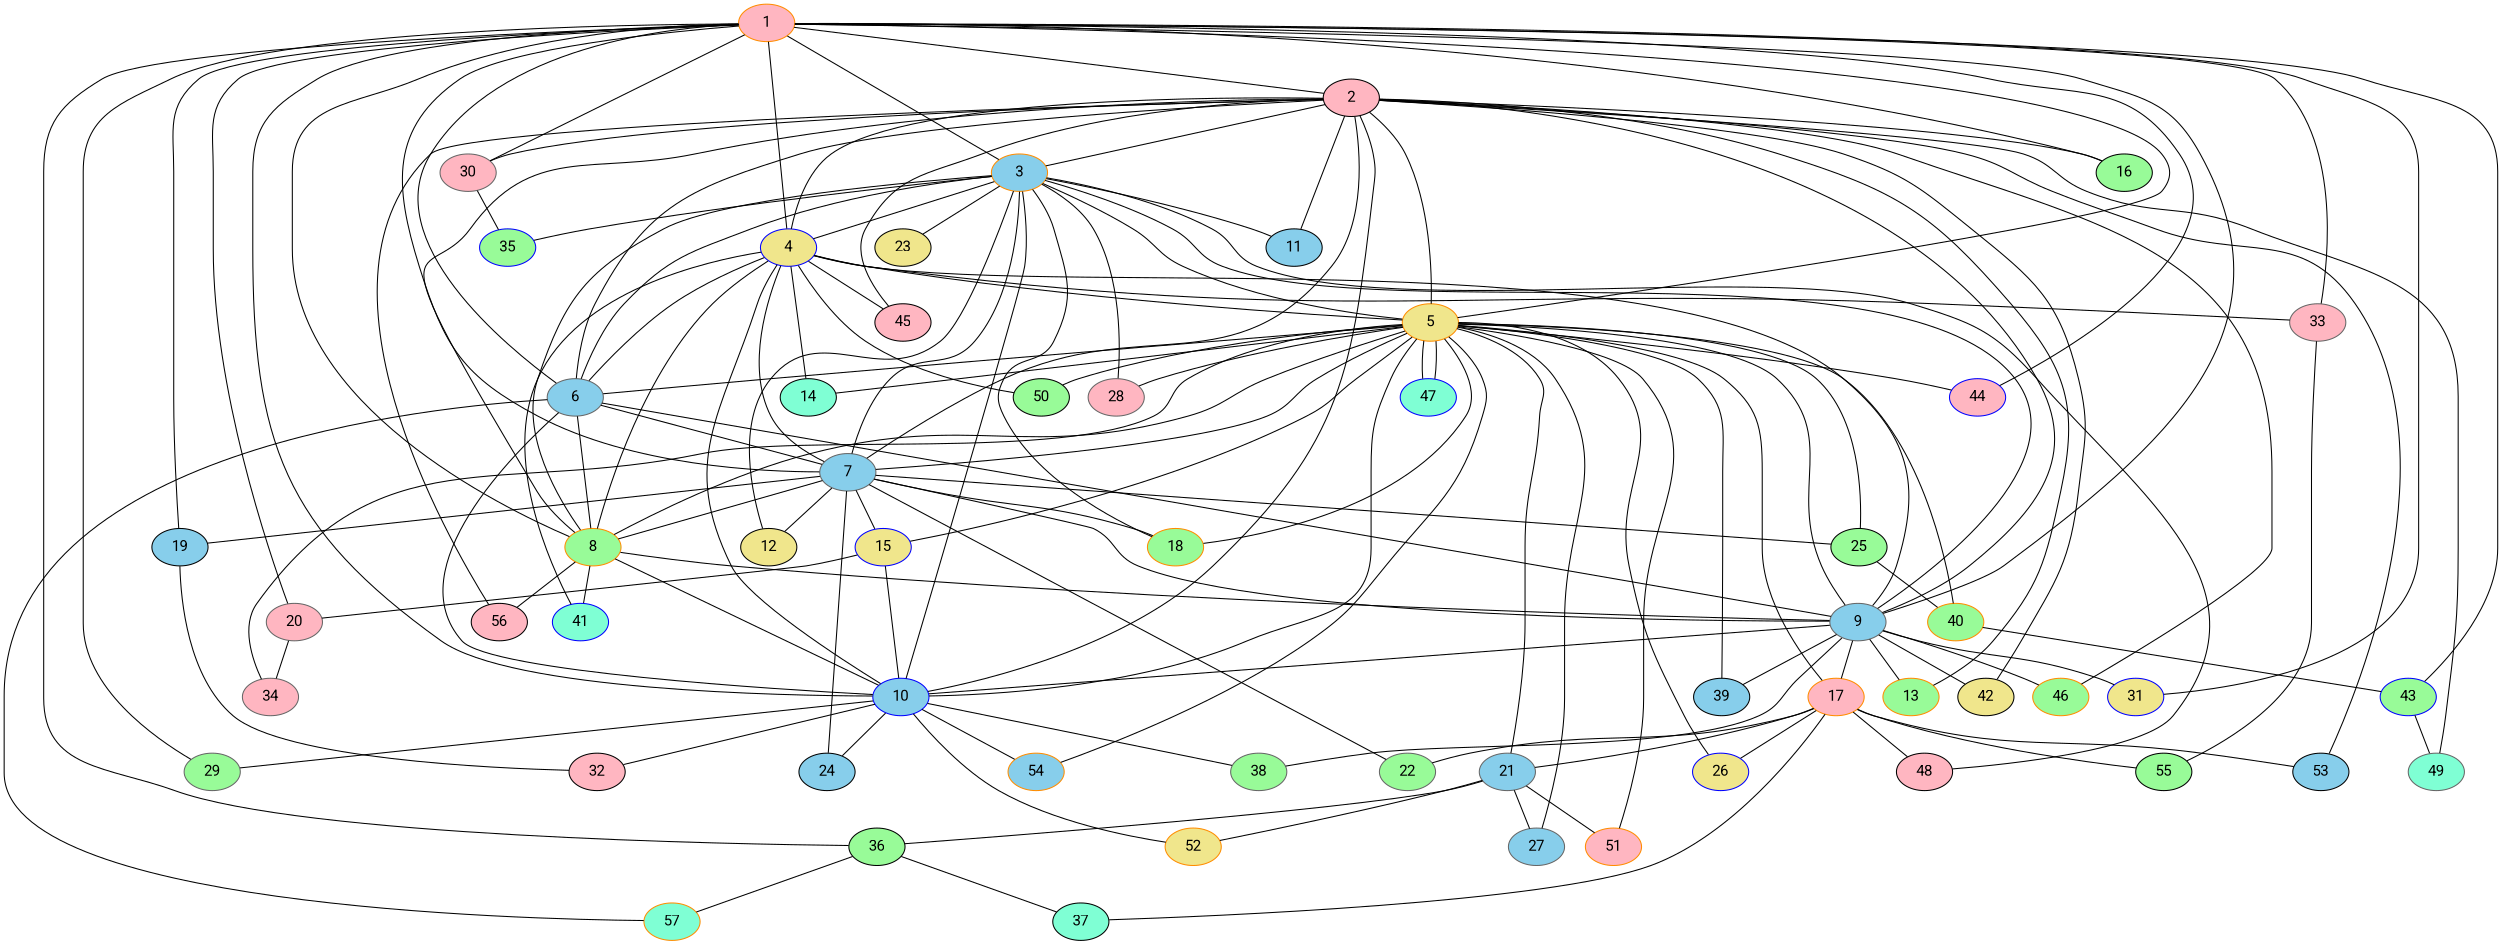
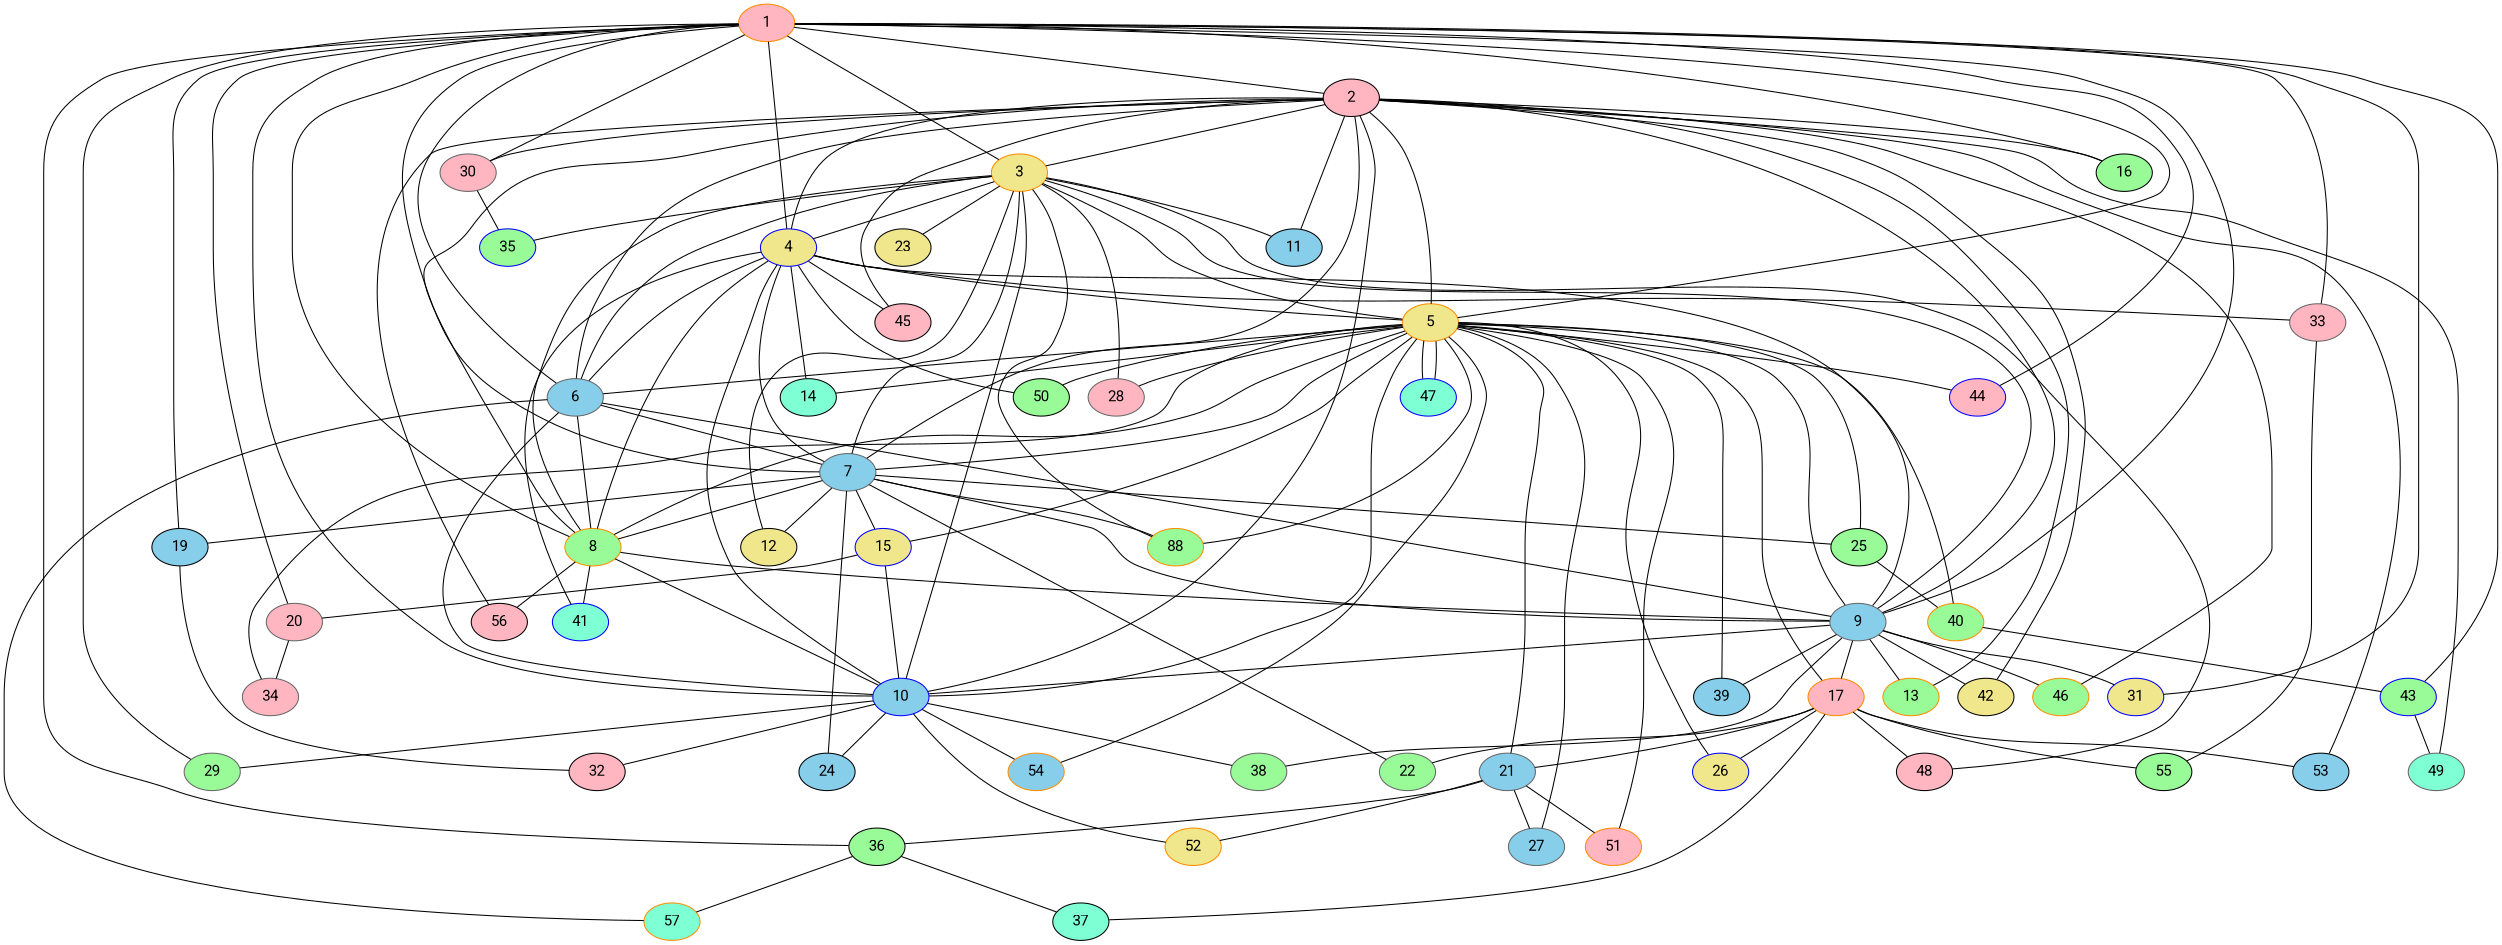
(1019, 173) -> (1019, 173)
(1176, 547) -> (1176, 547)
